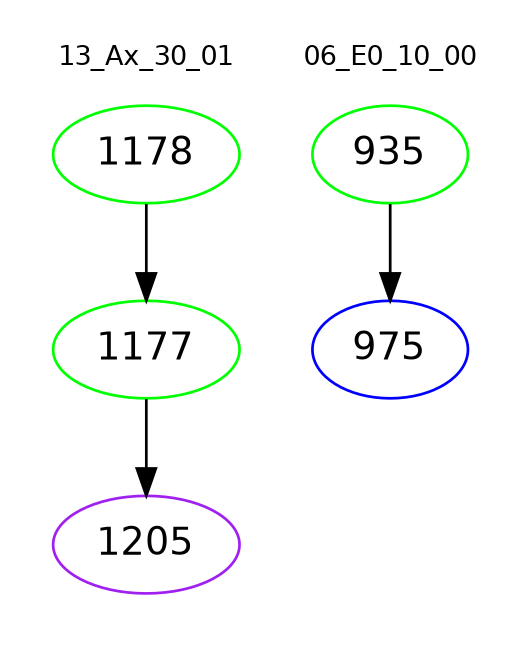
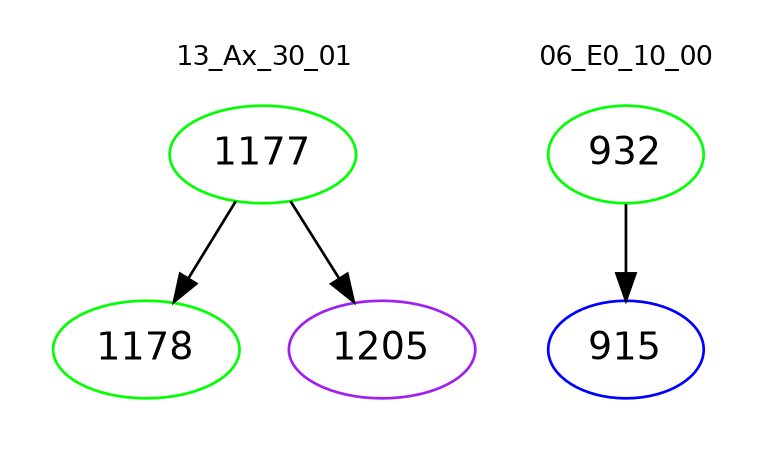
(390, 154) -> (626, 154)
(146, 239) -> (212, 240)
(390, 350) -> (626, 350)
